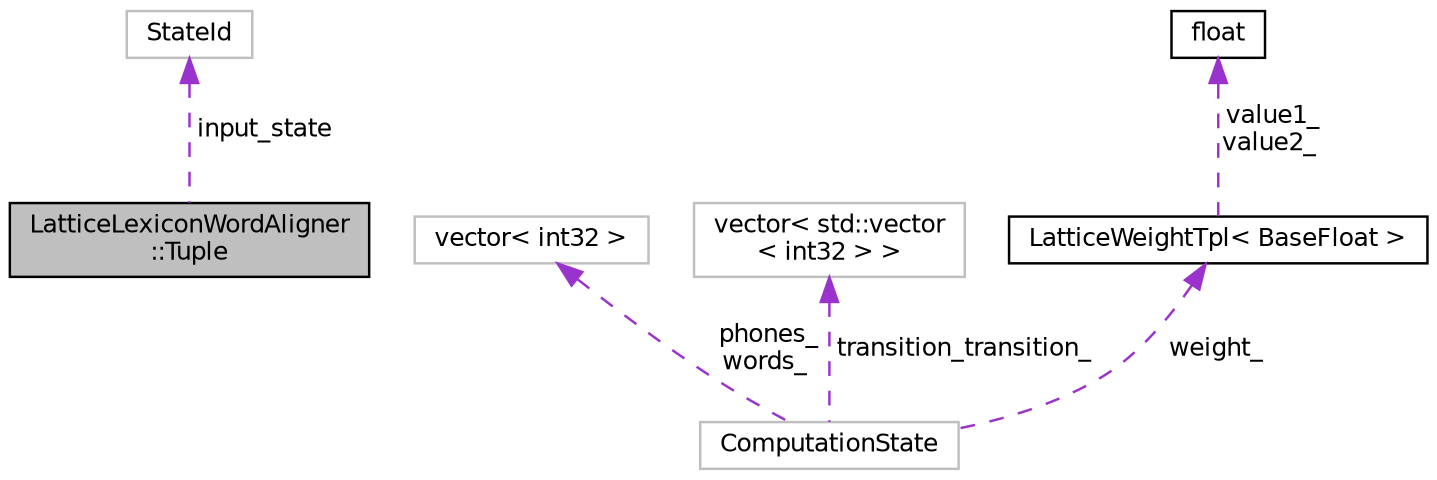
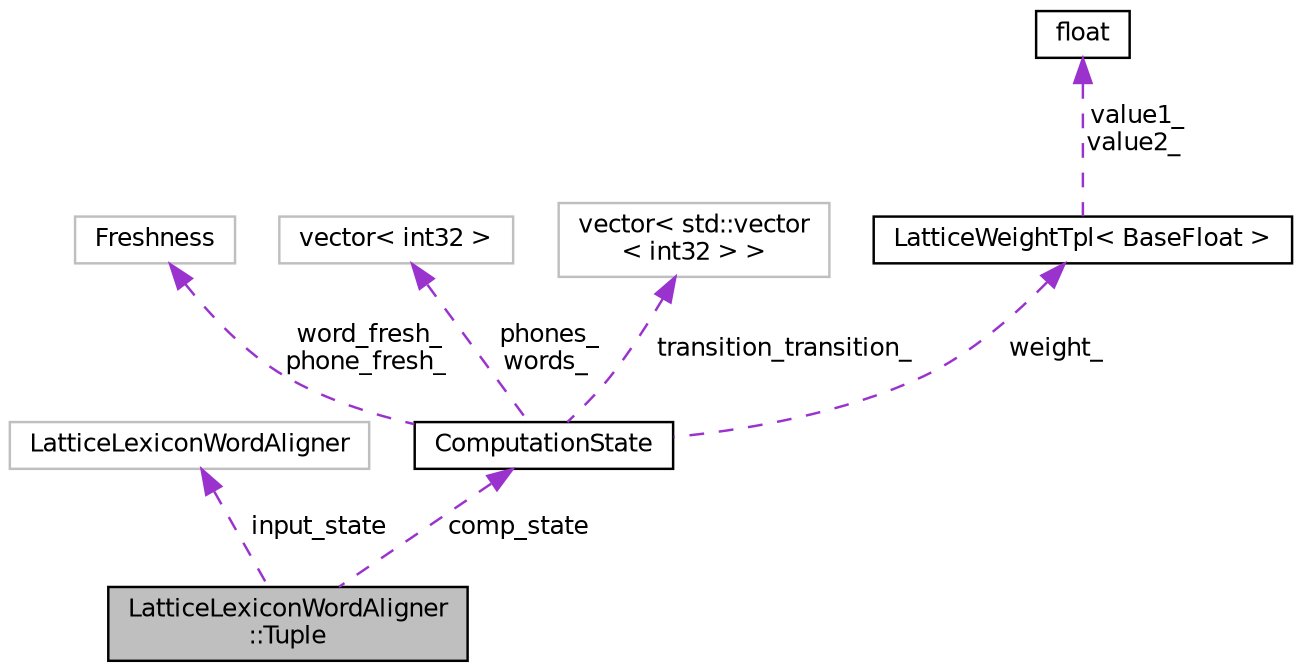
(190, 34) -> (190, 445)
none -> (155, 240)
(829, 445) -> (544, 445)
none -> (415, 535)
